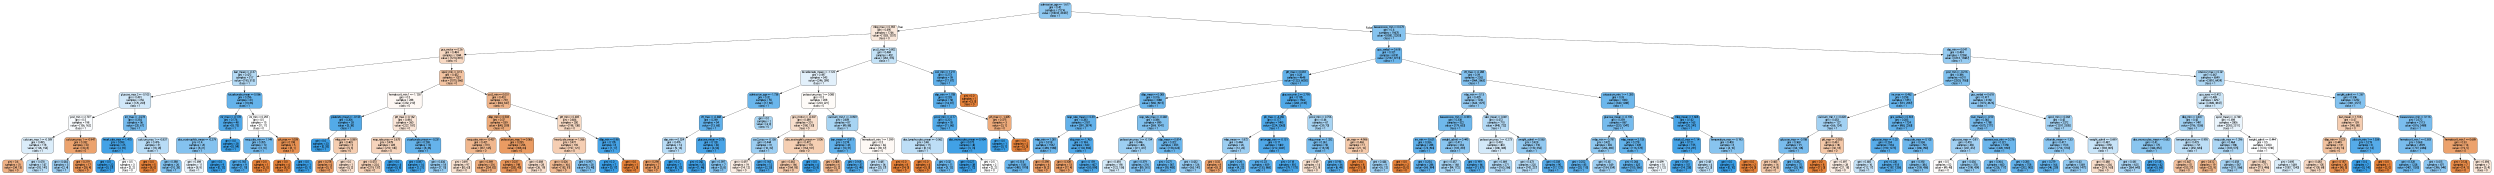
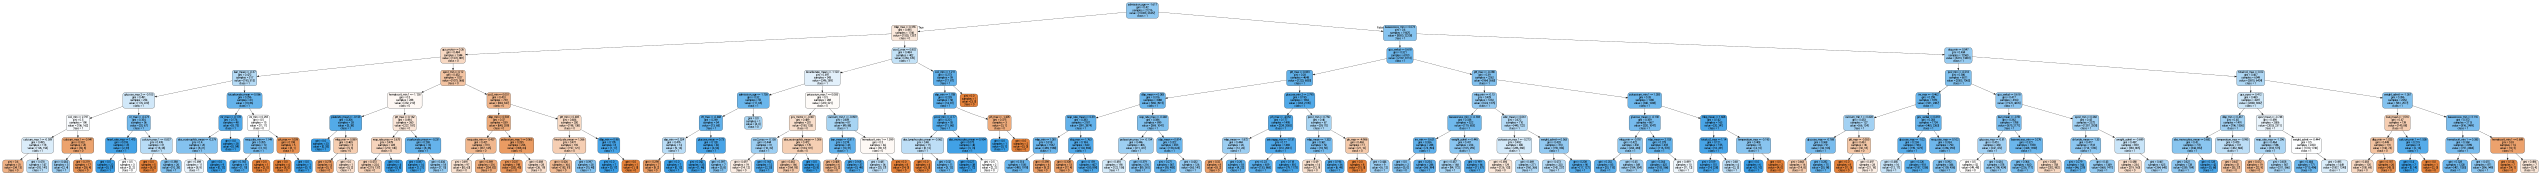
(1261, 166) -> (1261, 166)
(1380, 166) -> (1380, 166)
(1401, 166) -> (1401, 166)
none -> (1500, 166)
(2023, 166) -> (2049, 166)
none -> (2184, 166)
(2259, 166) -> (2306, 166)
